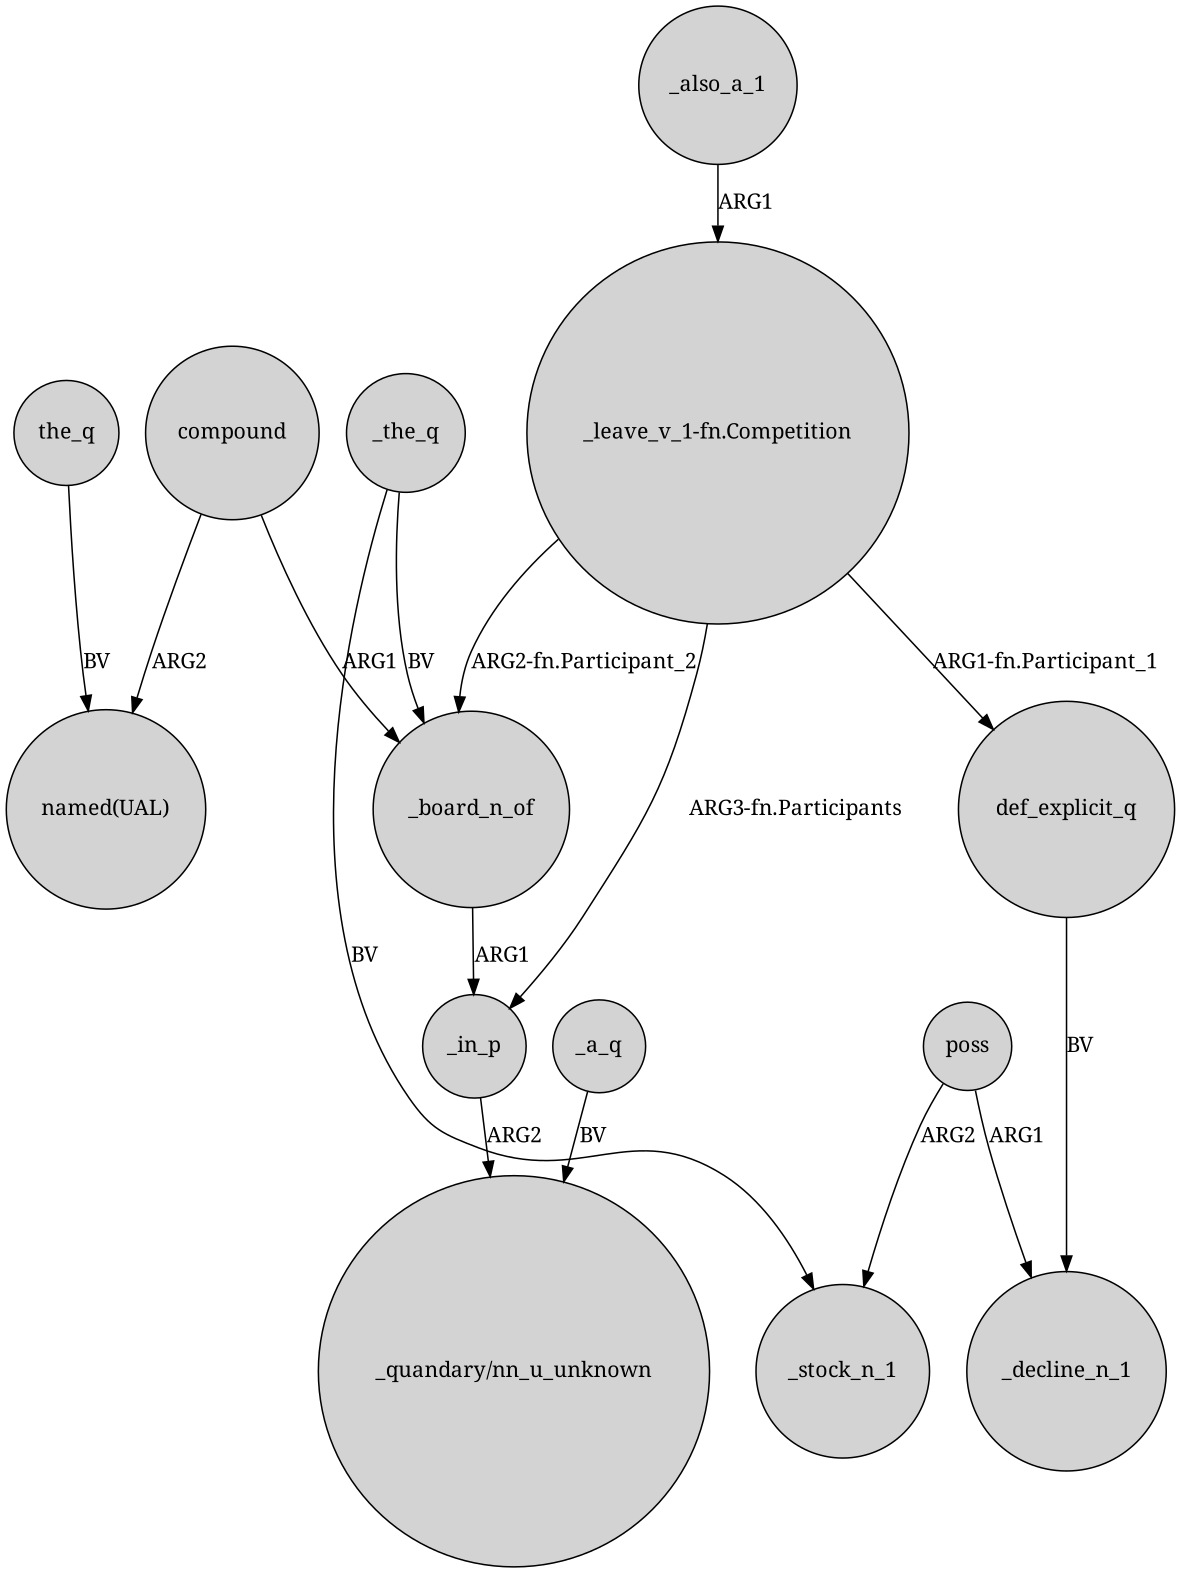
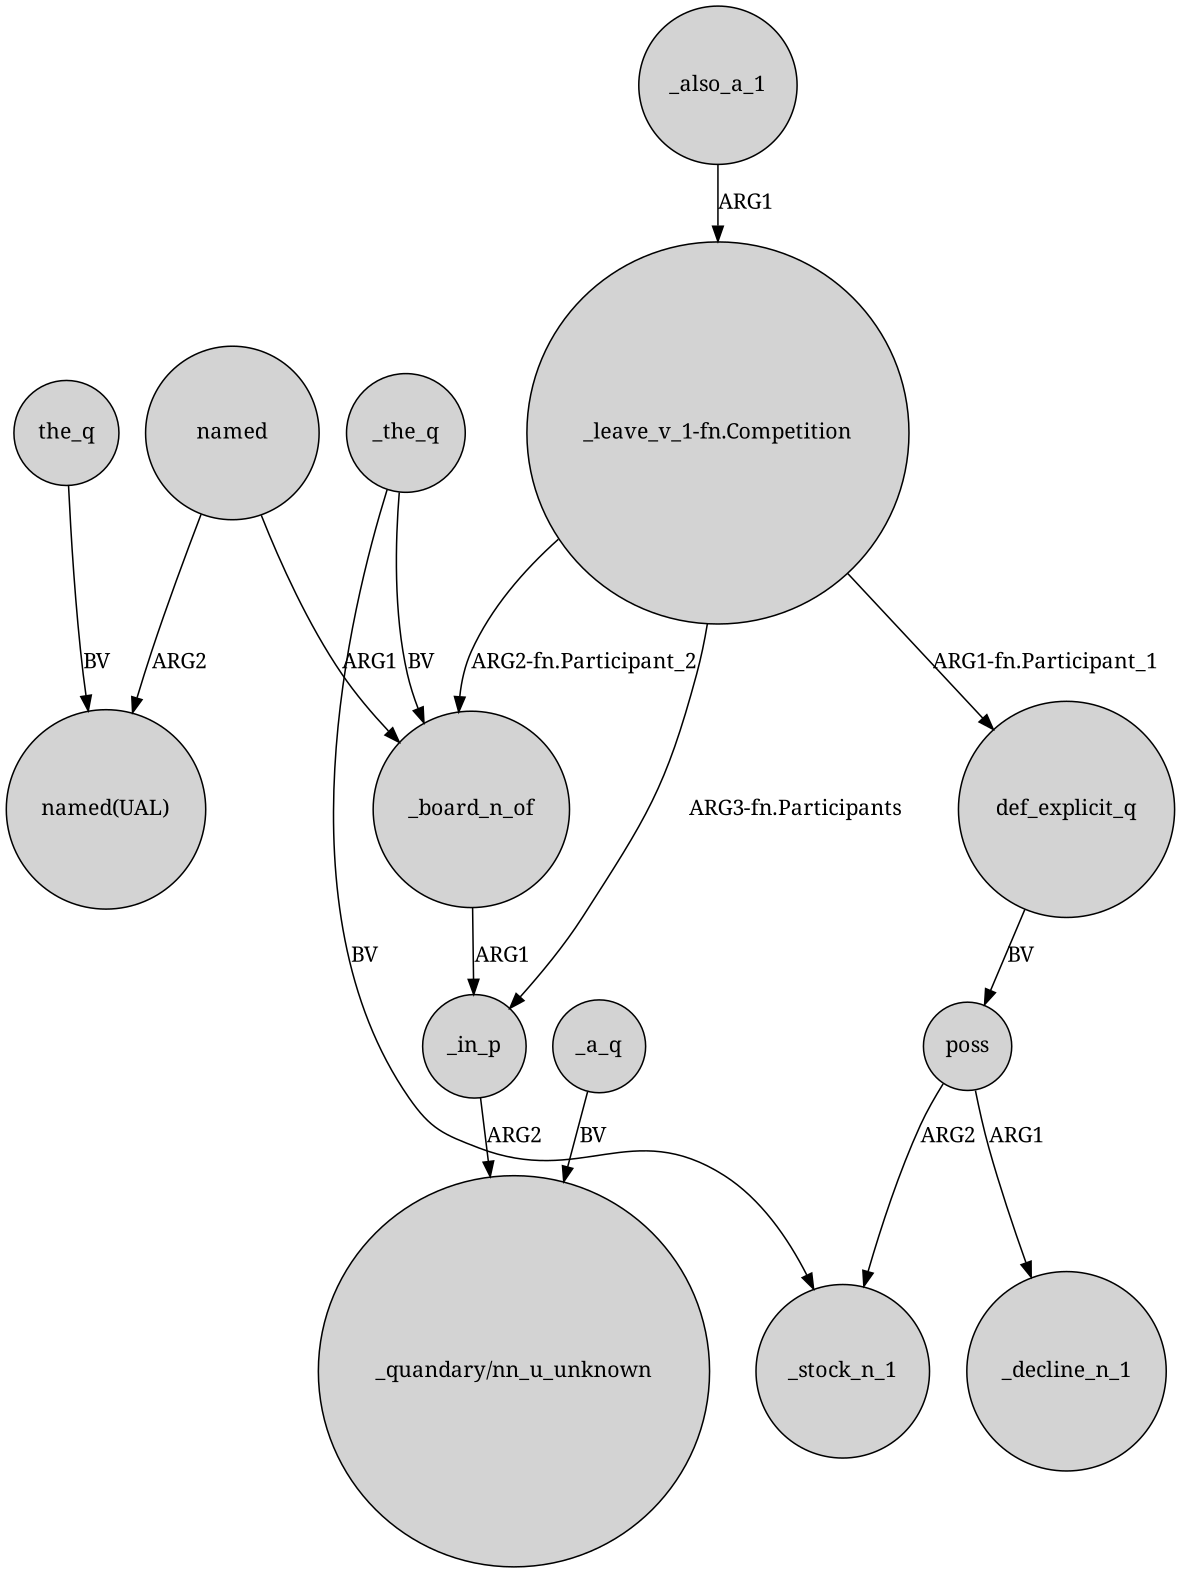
(232, 433) -> (232, 433)
(1067, 1086) -> (1008, 950)
